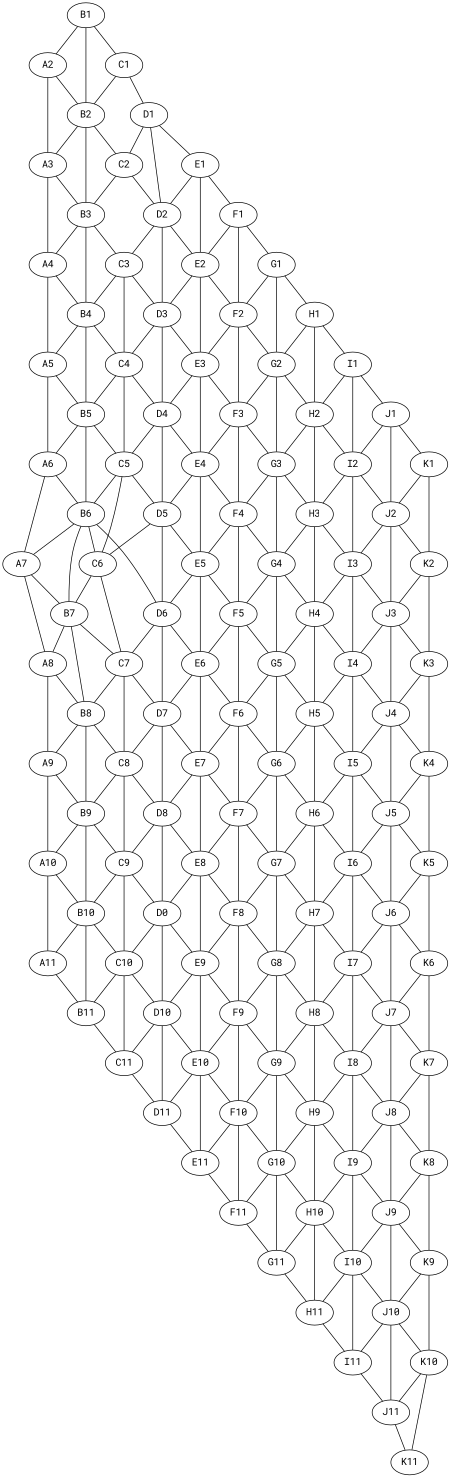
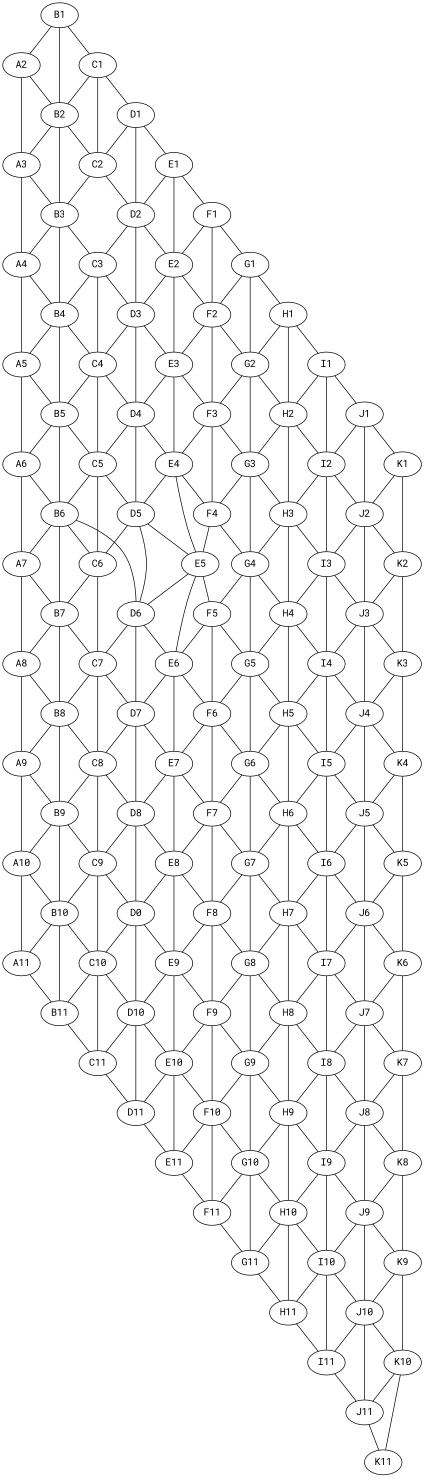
none -> (98, 115)
(238, 564) -> none
